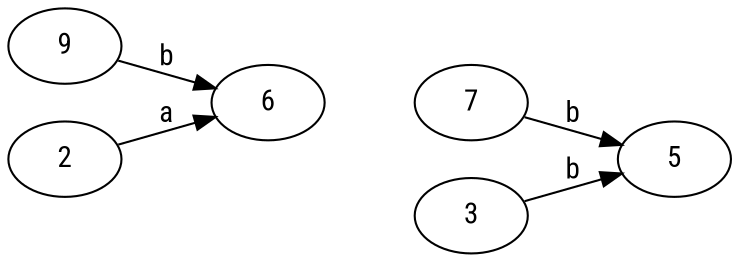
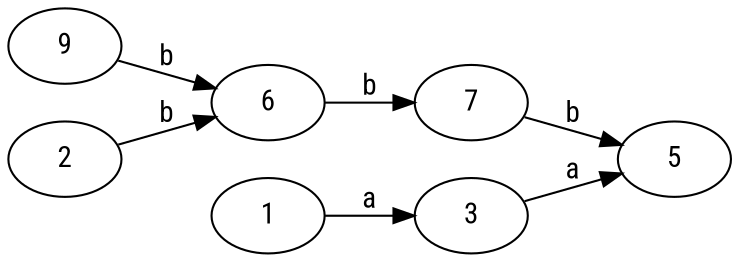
none -> (359, 103)
(167, 114) -> (167, 114)
(573, 171) -> (573, 171)
none -> (268, 216)
